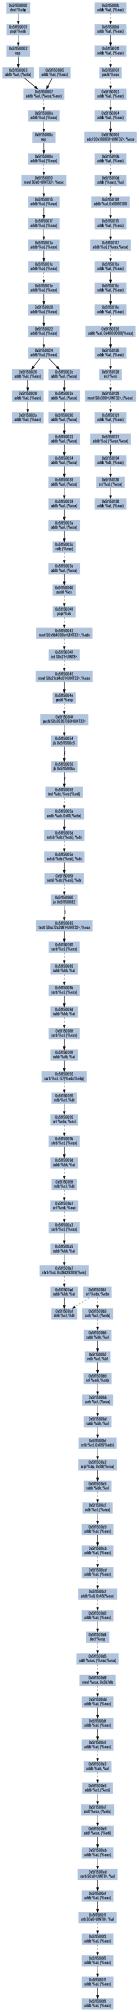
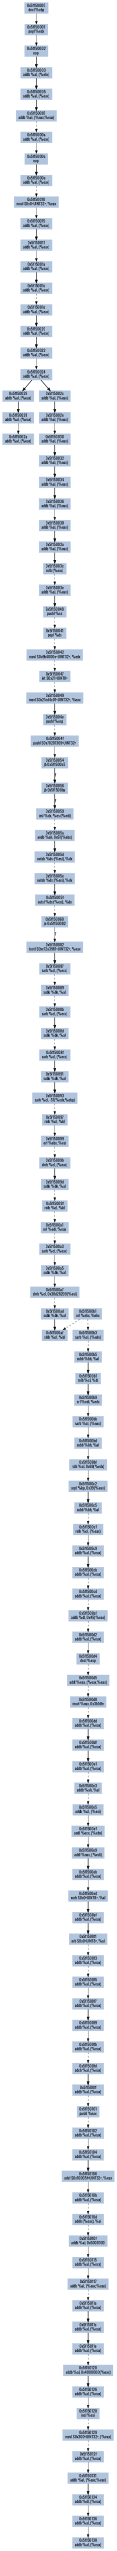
(30, 83) -> (36, 82)
(111, 482) -> (88, 2521)
none -> (88, 2035)
